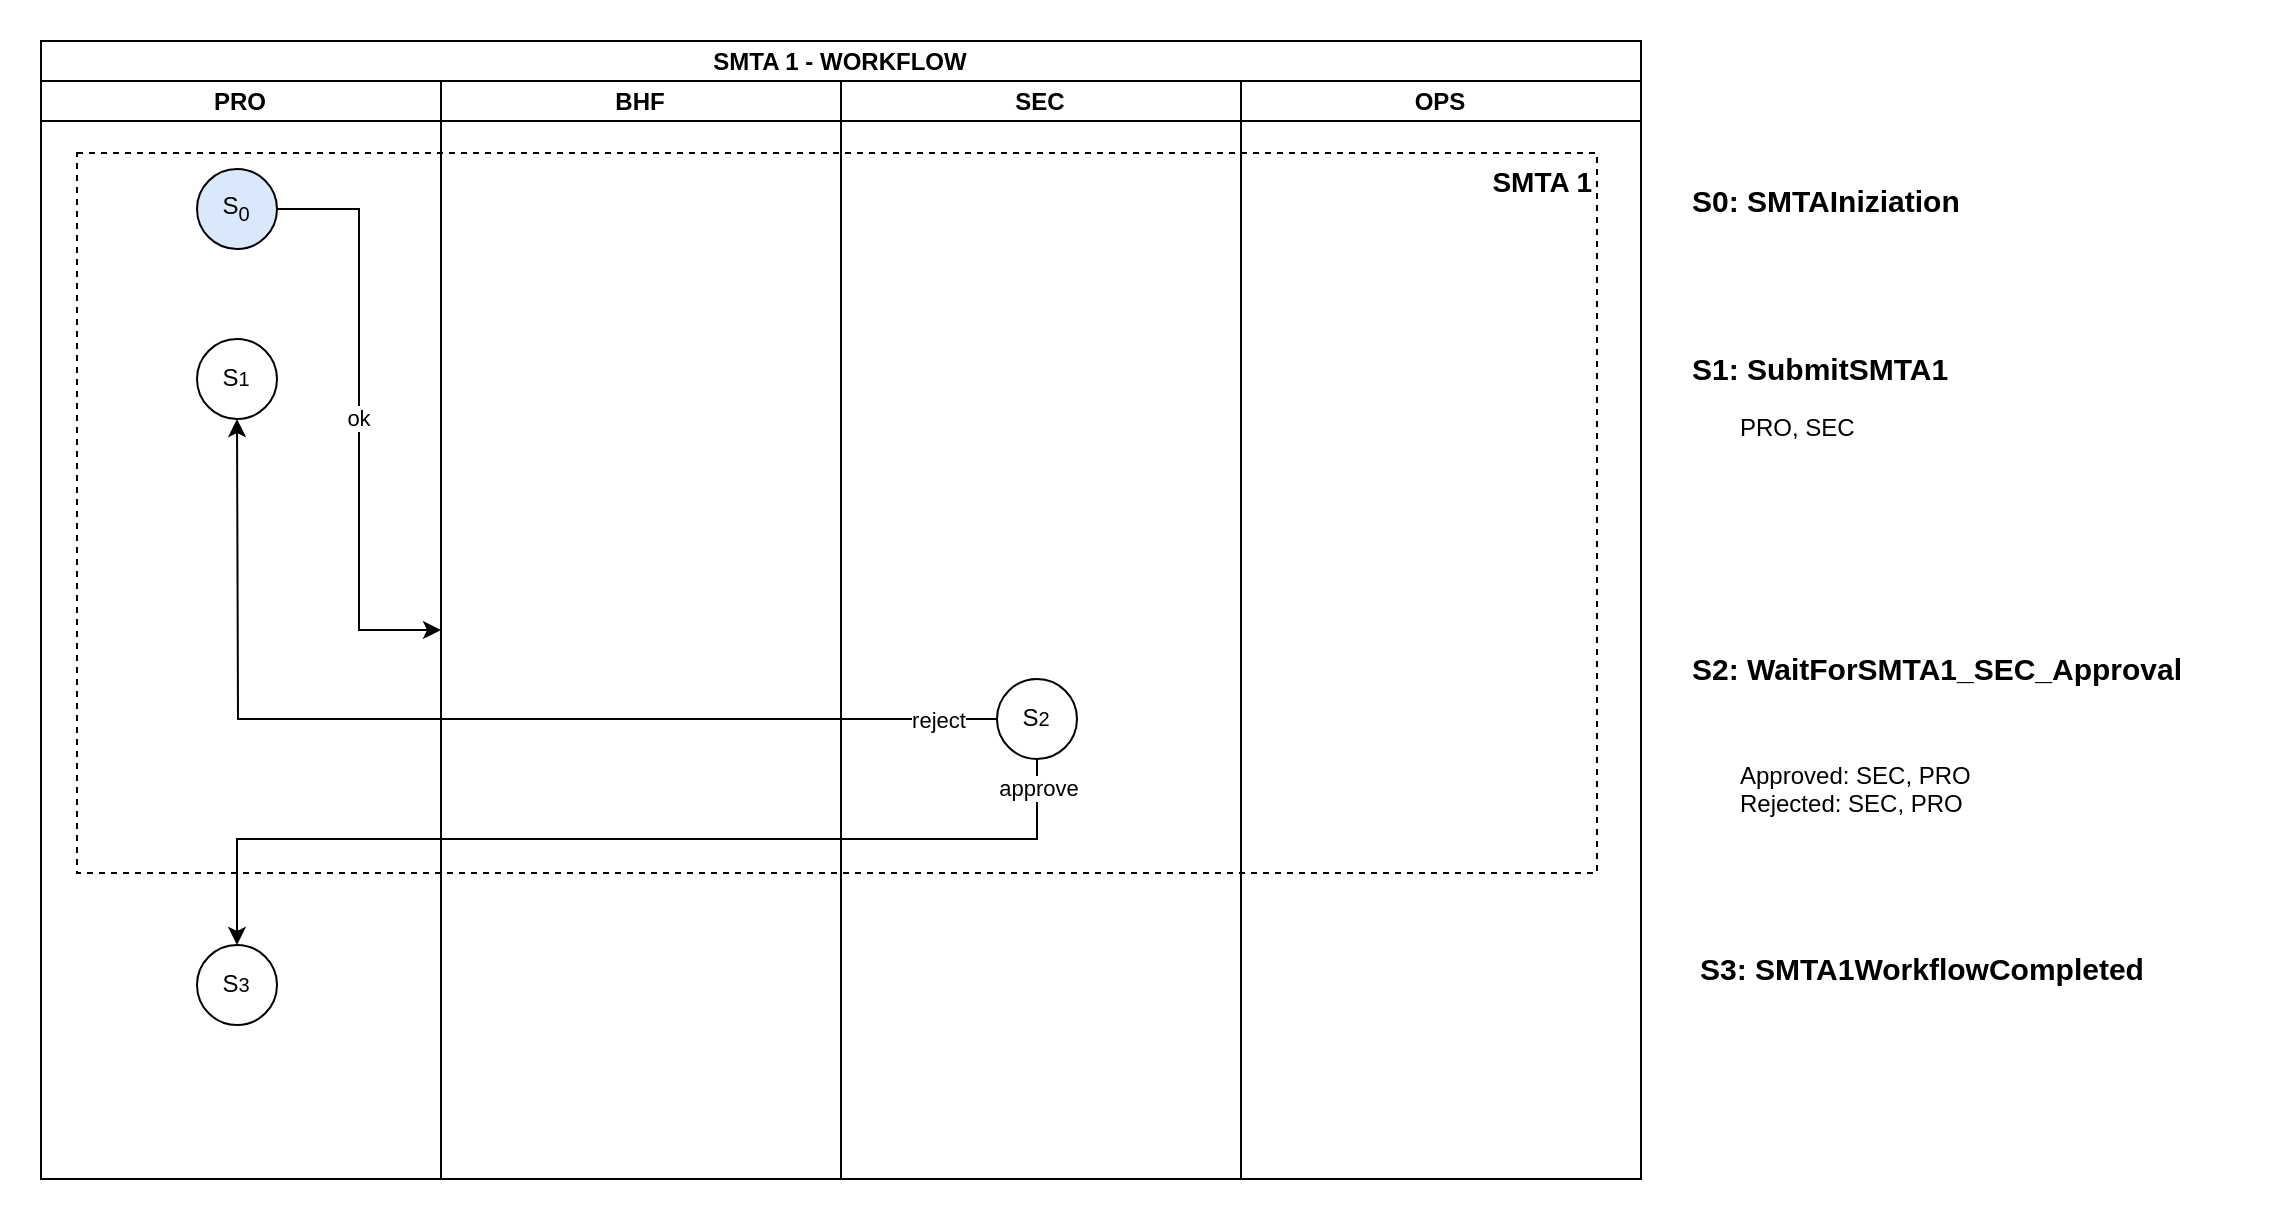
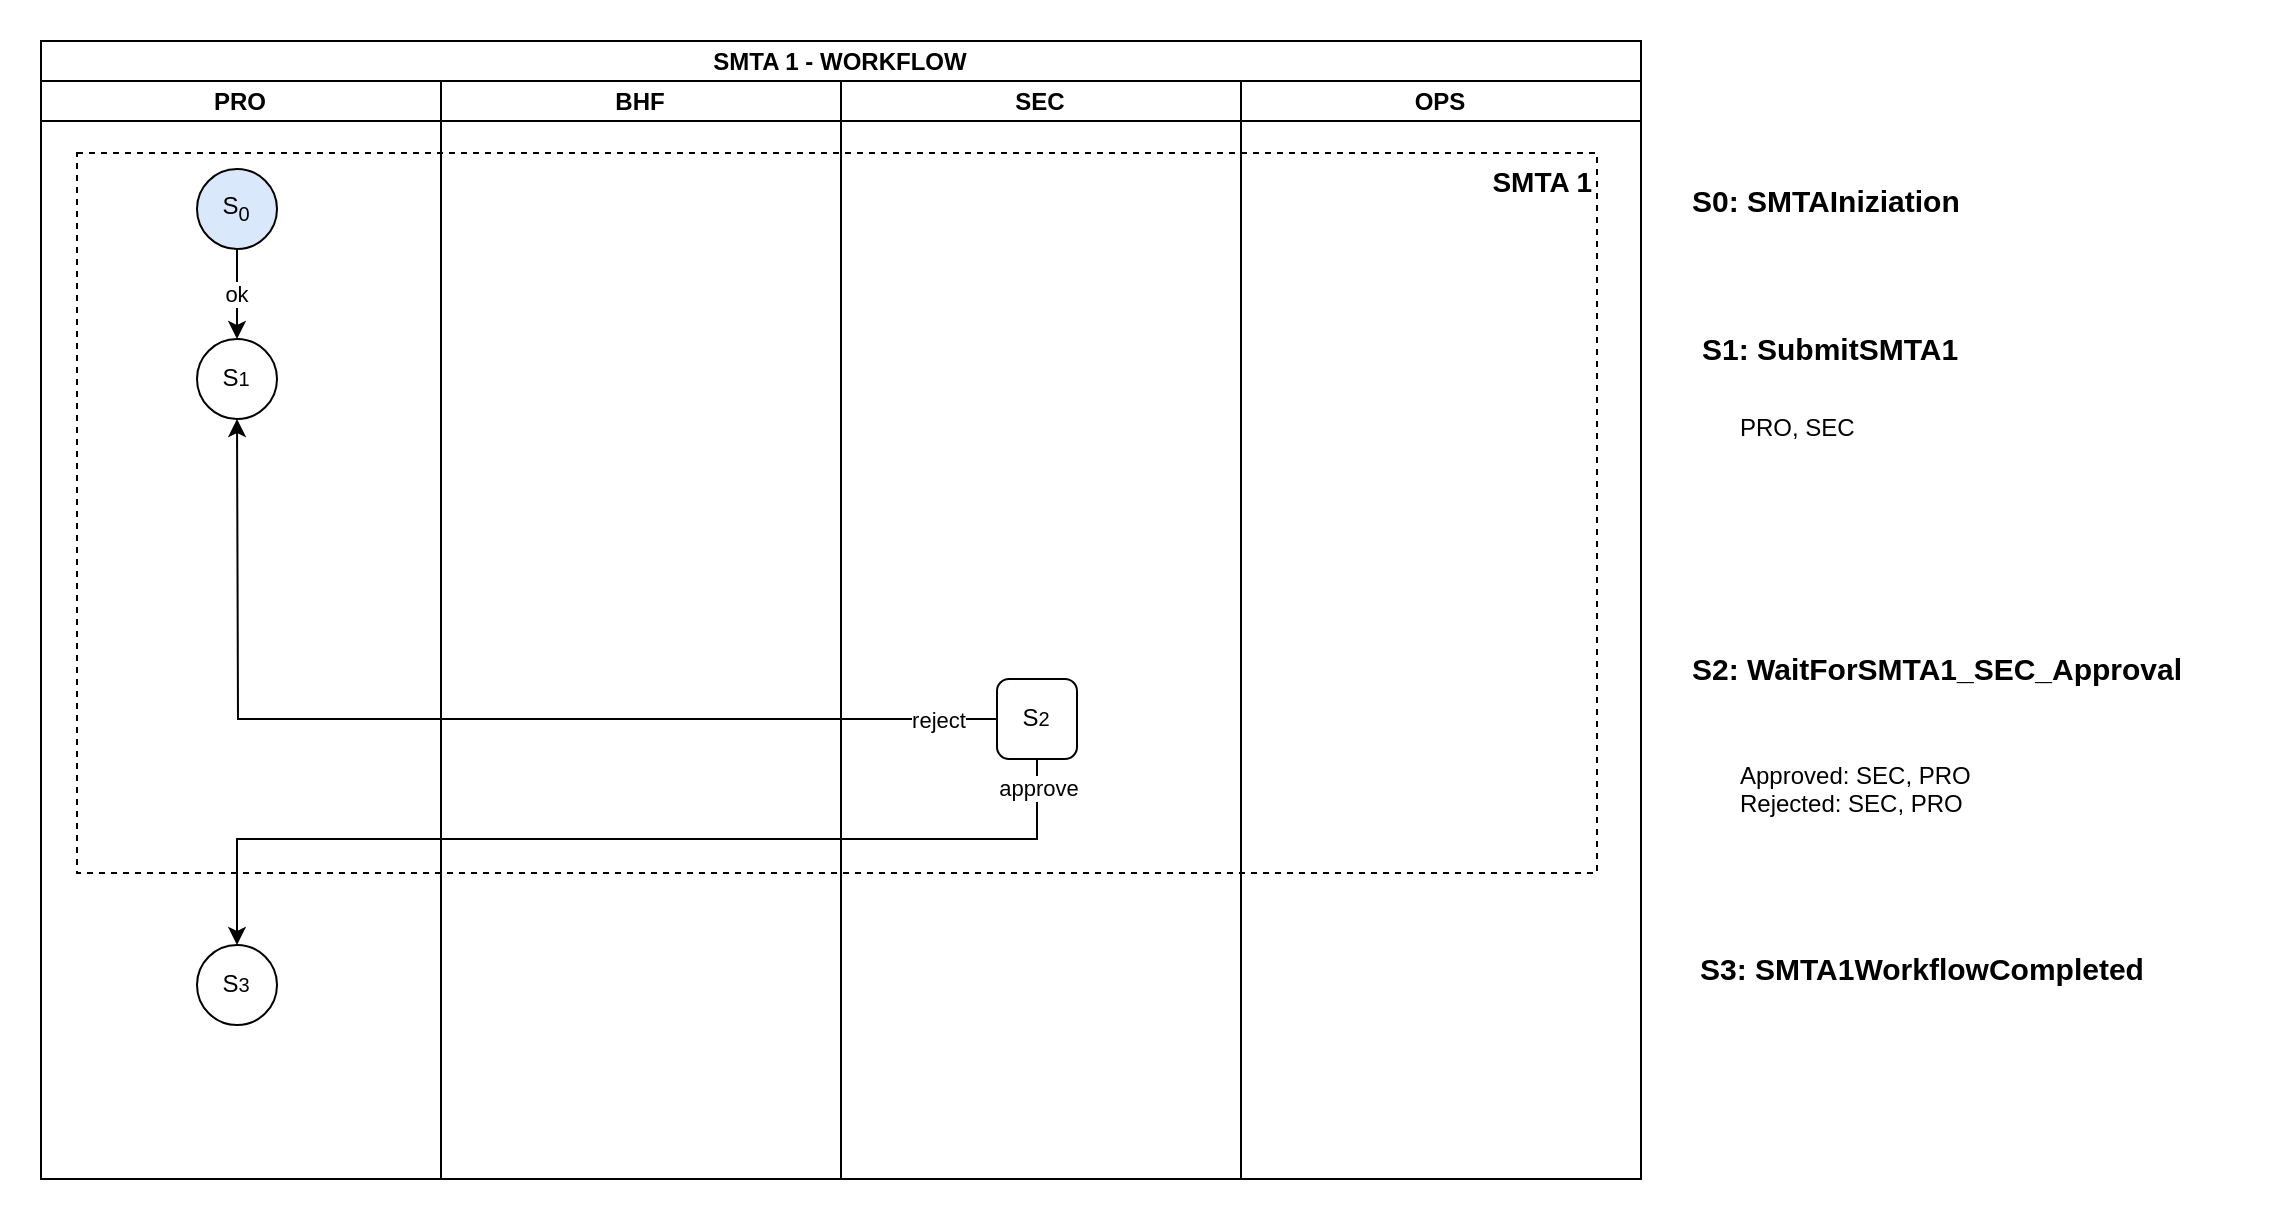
(1959, 369) -> (1969, 349)
(359, 413) -> (237, 287)
(1037, 719) -> (1037, 719)
